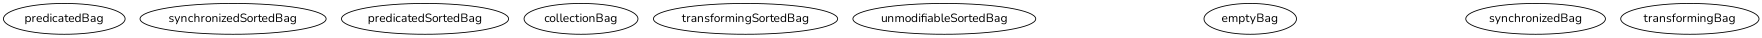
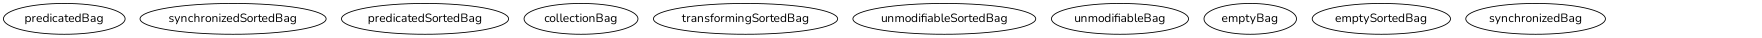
none -> (1120, 19)
none -> (1381, 19)
(1690, 19) -> none
